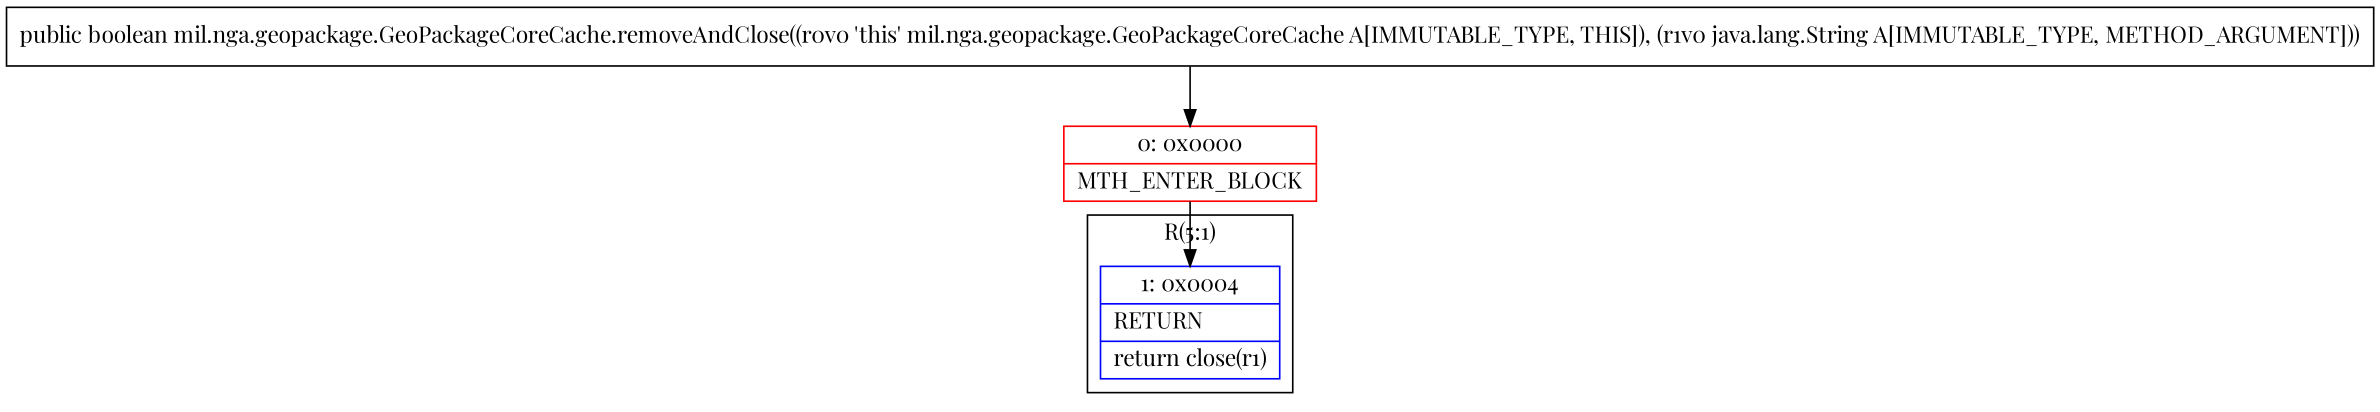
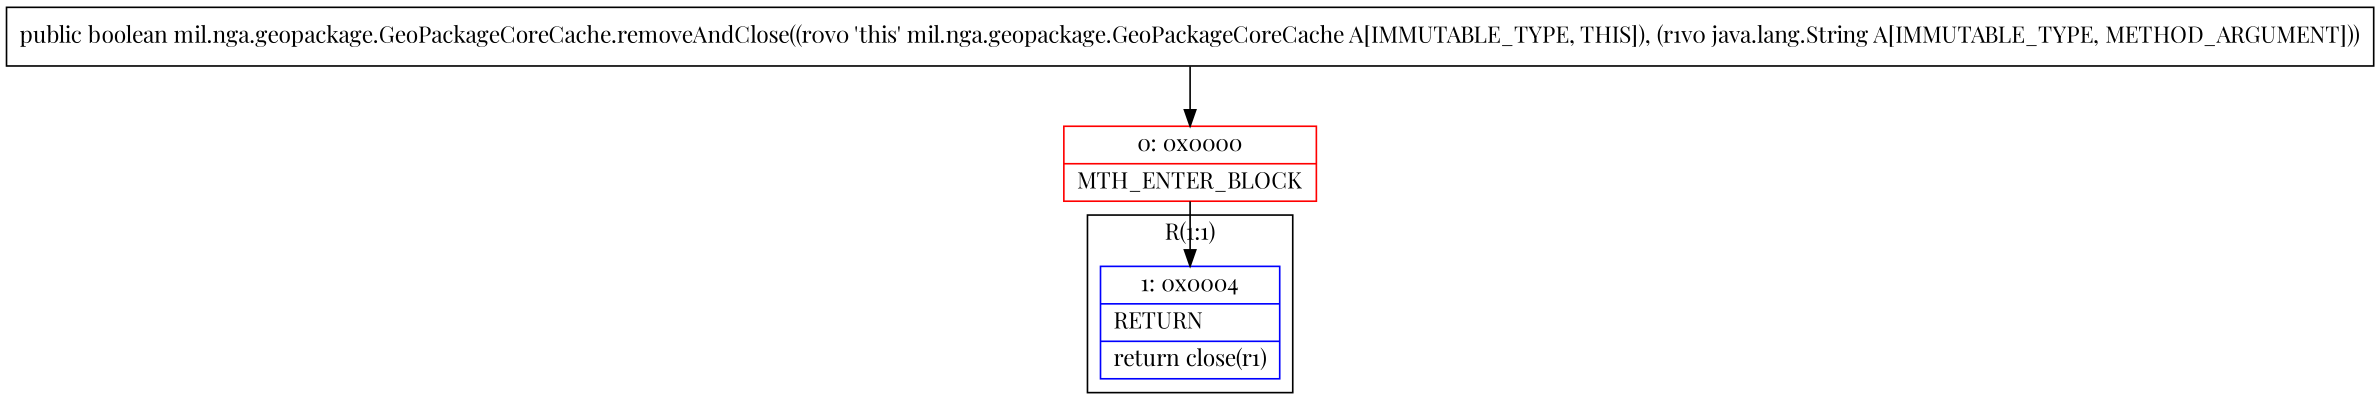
(1190, 234) -> (1190, 234)
